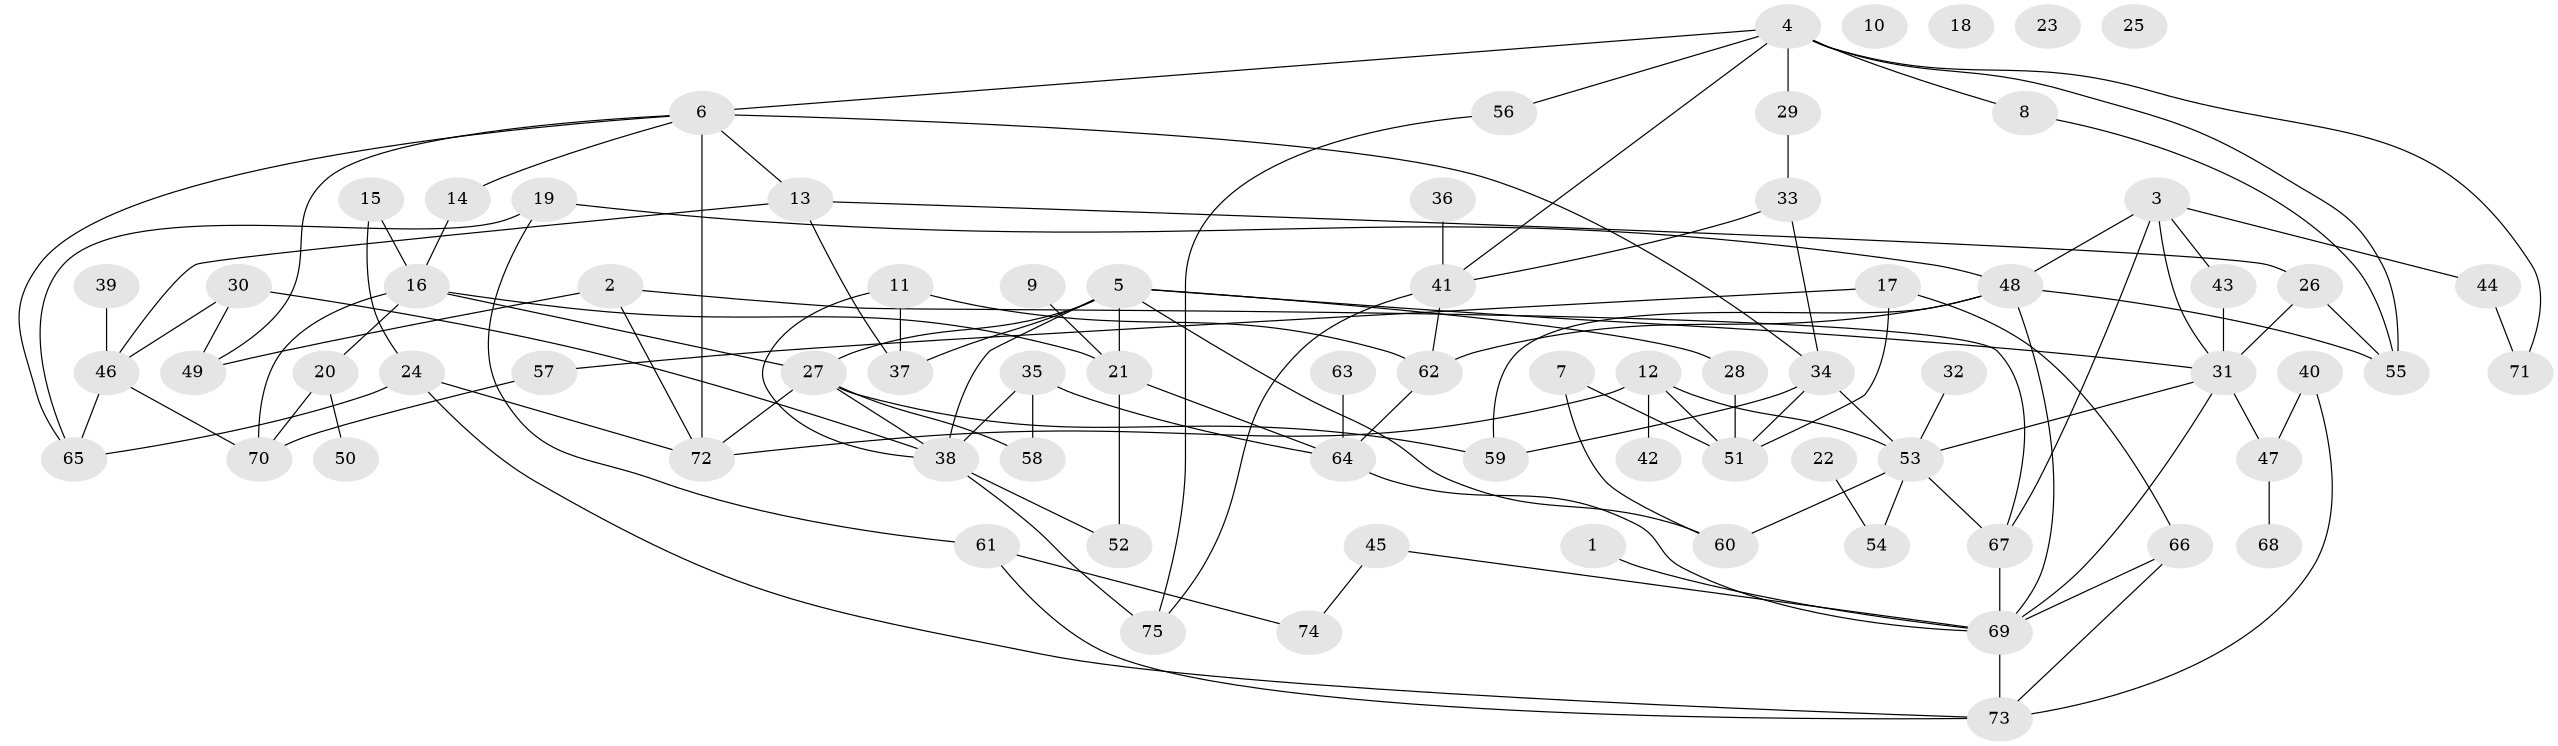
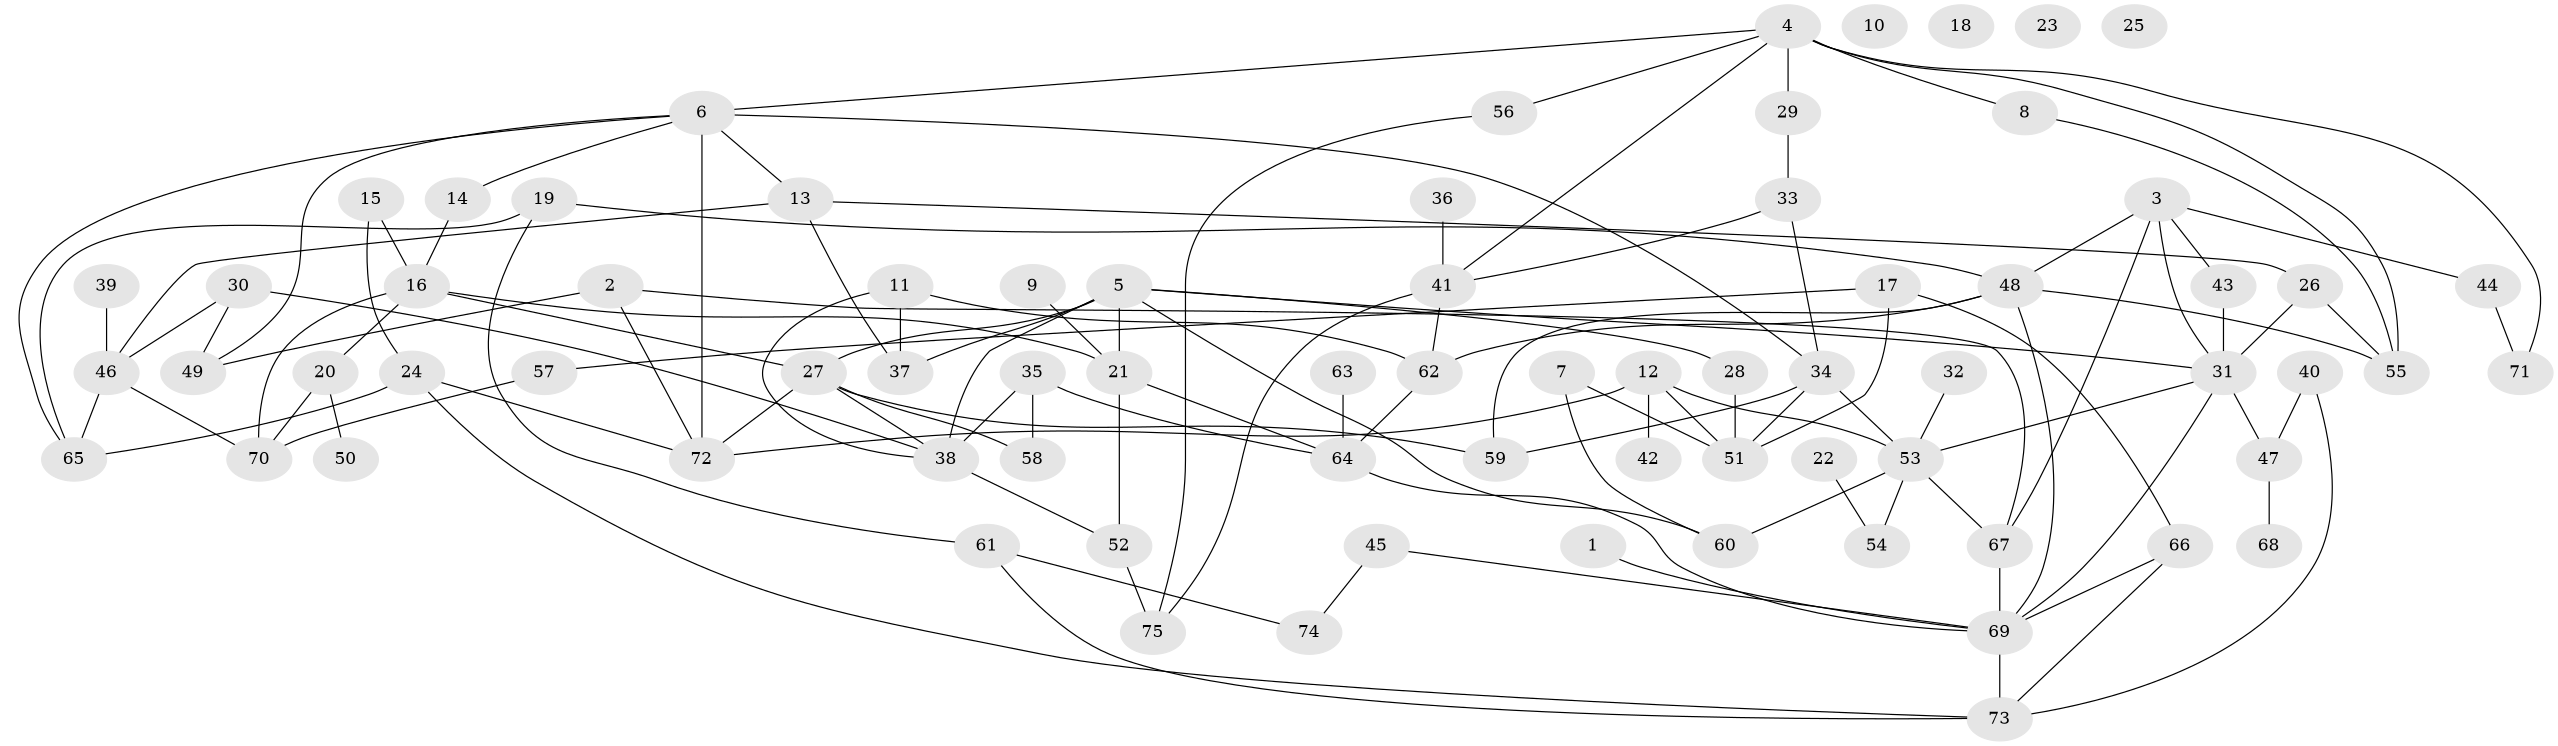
(1052, 544) -> (1138, 595)
